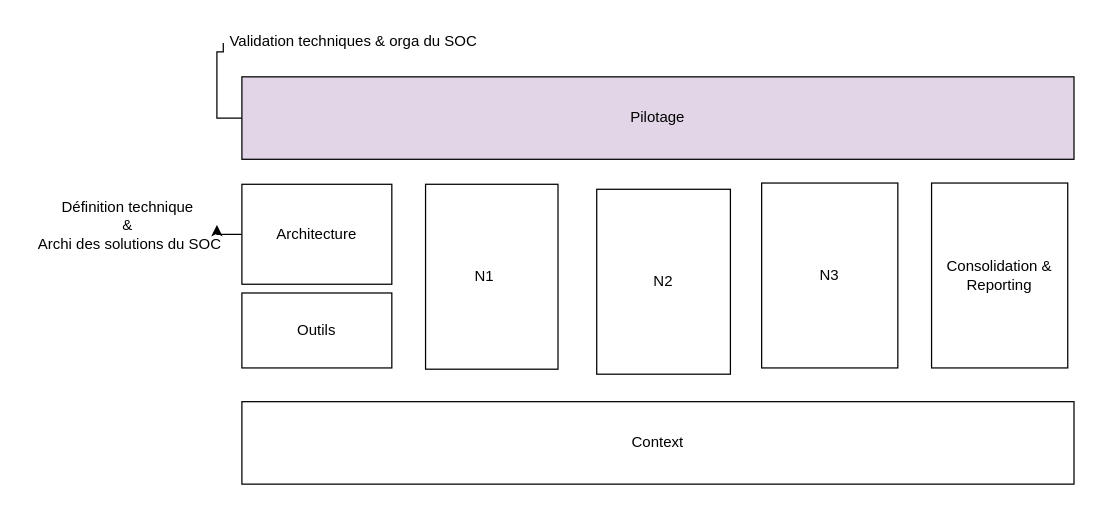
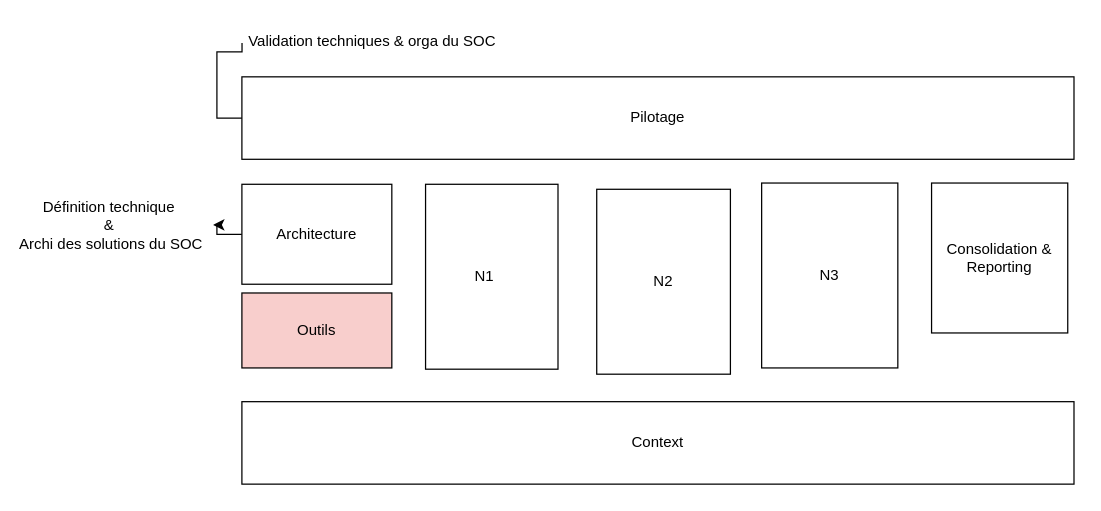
(353, 42) -> (372, 42)
(658, 118) -> (658, 118)
(129, 225) -> (110, 225)
(1000, 276) -> (1000, 258)
(317, 331) -> (317, 331)
